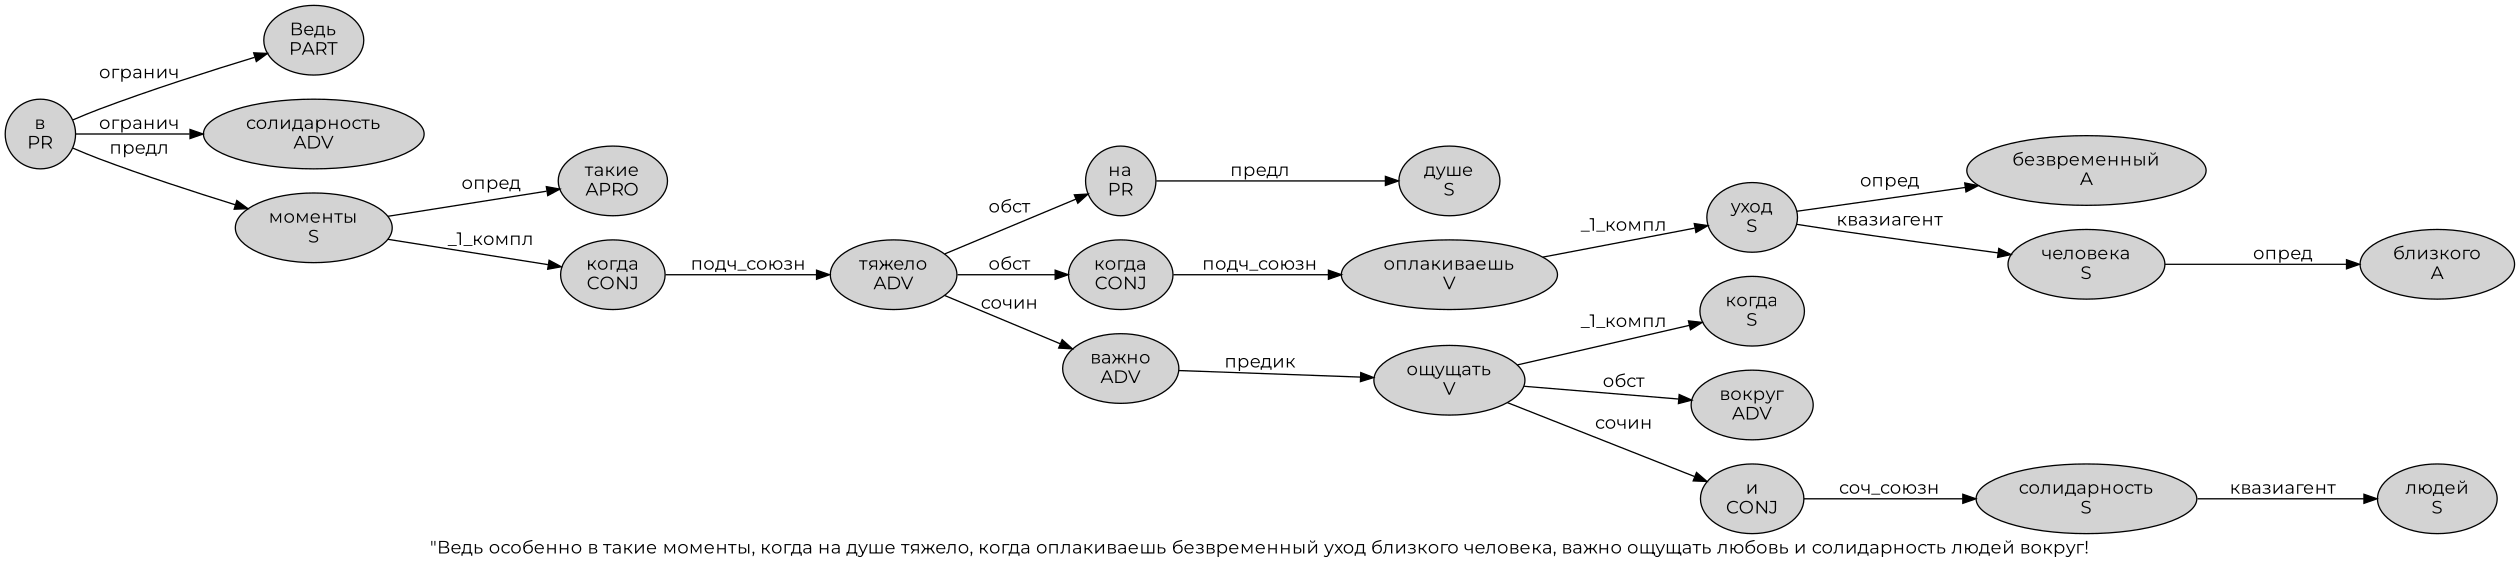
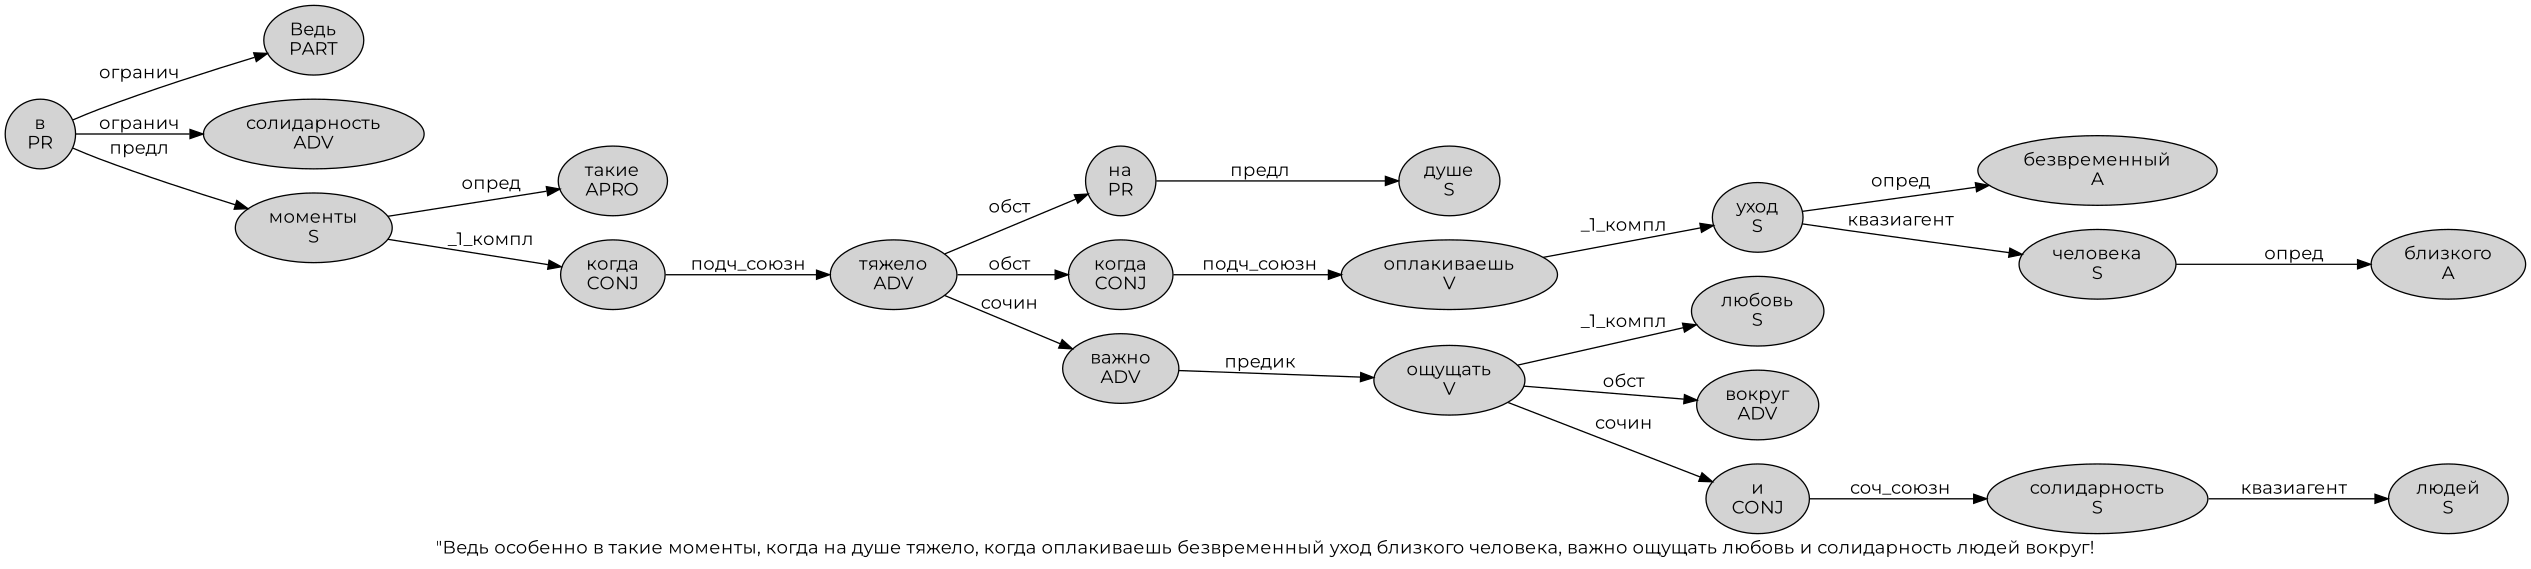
(1752, 311) -> (1758, 311)
